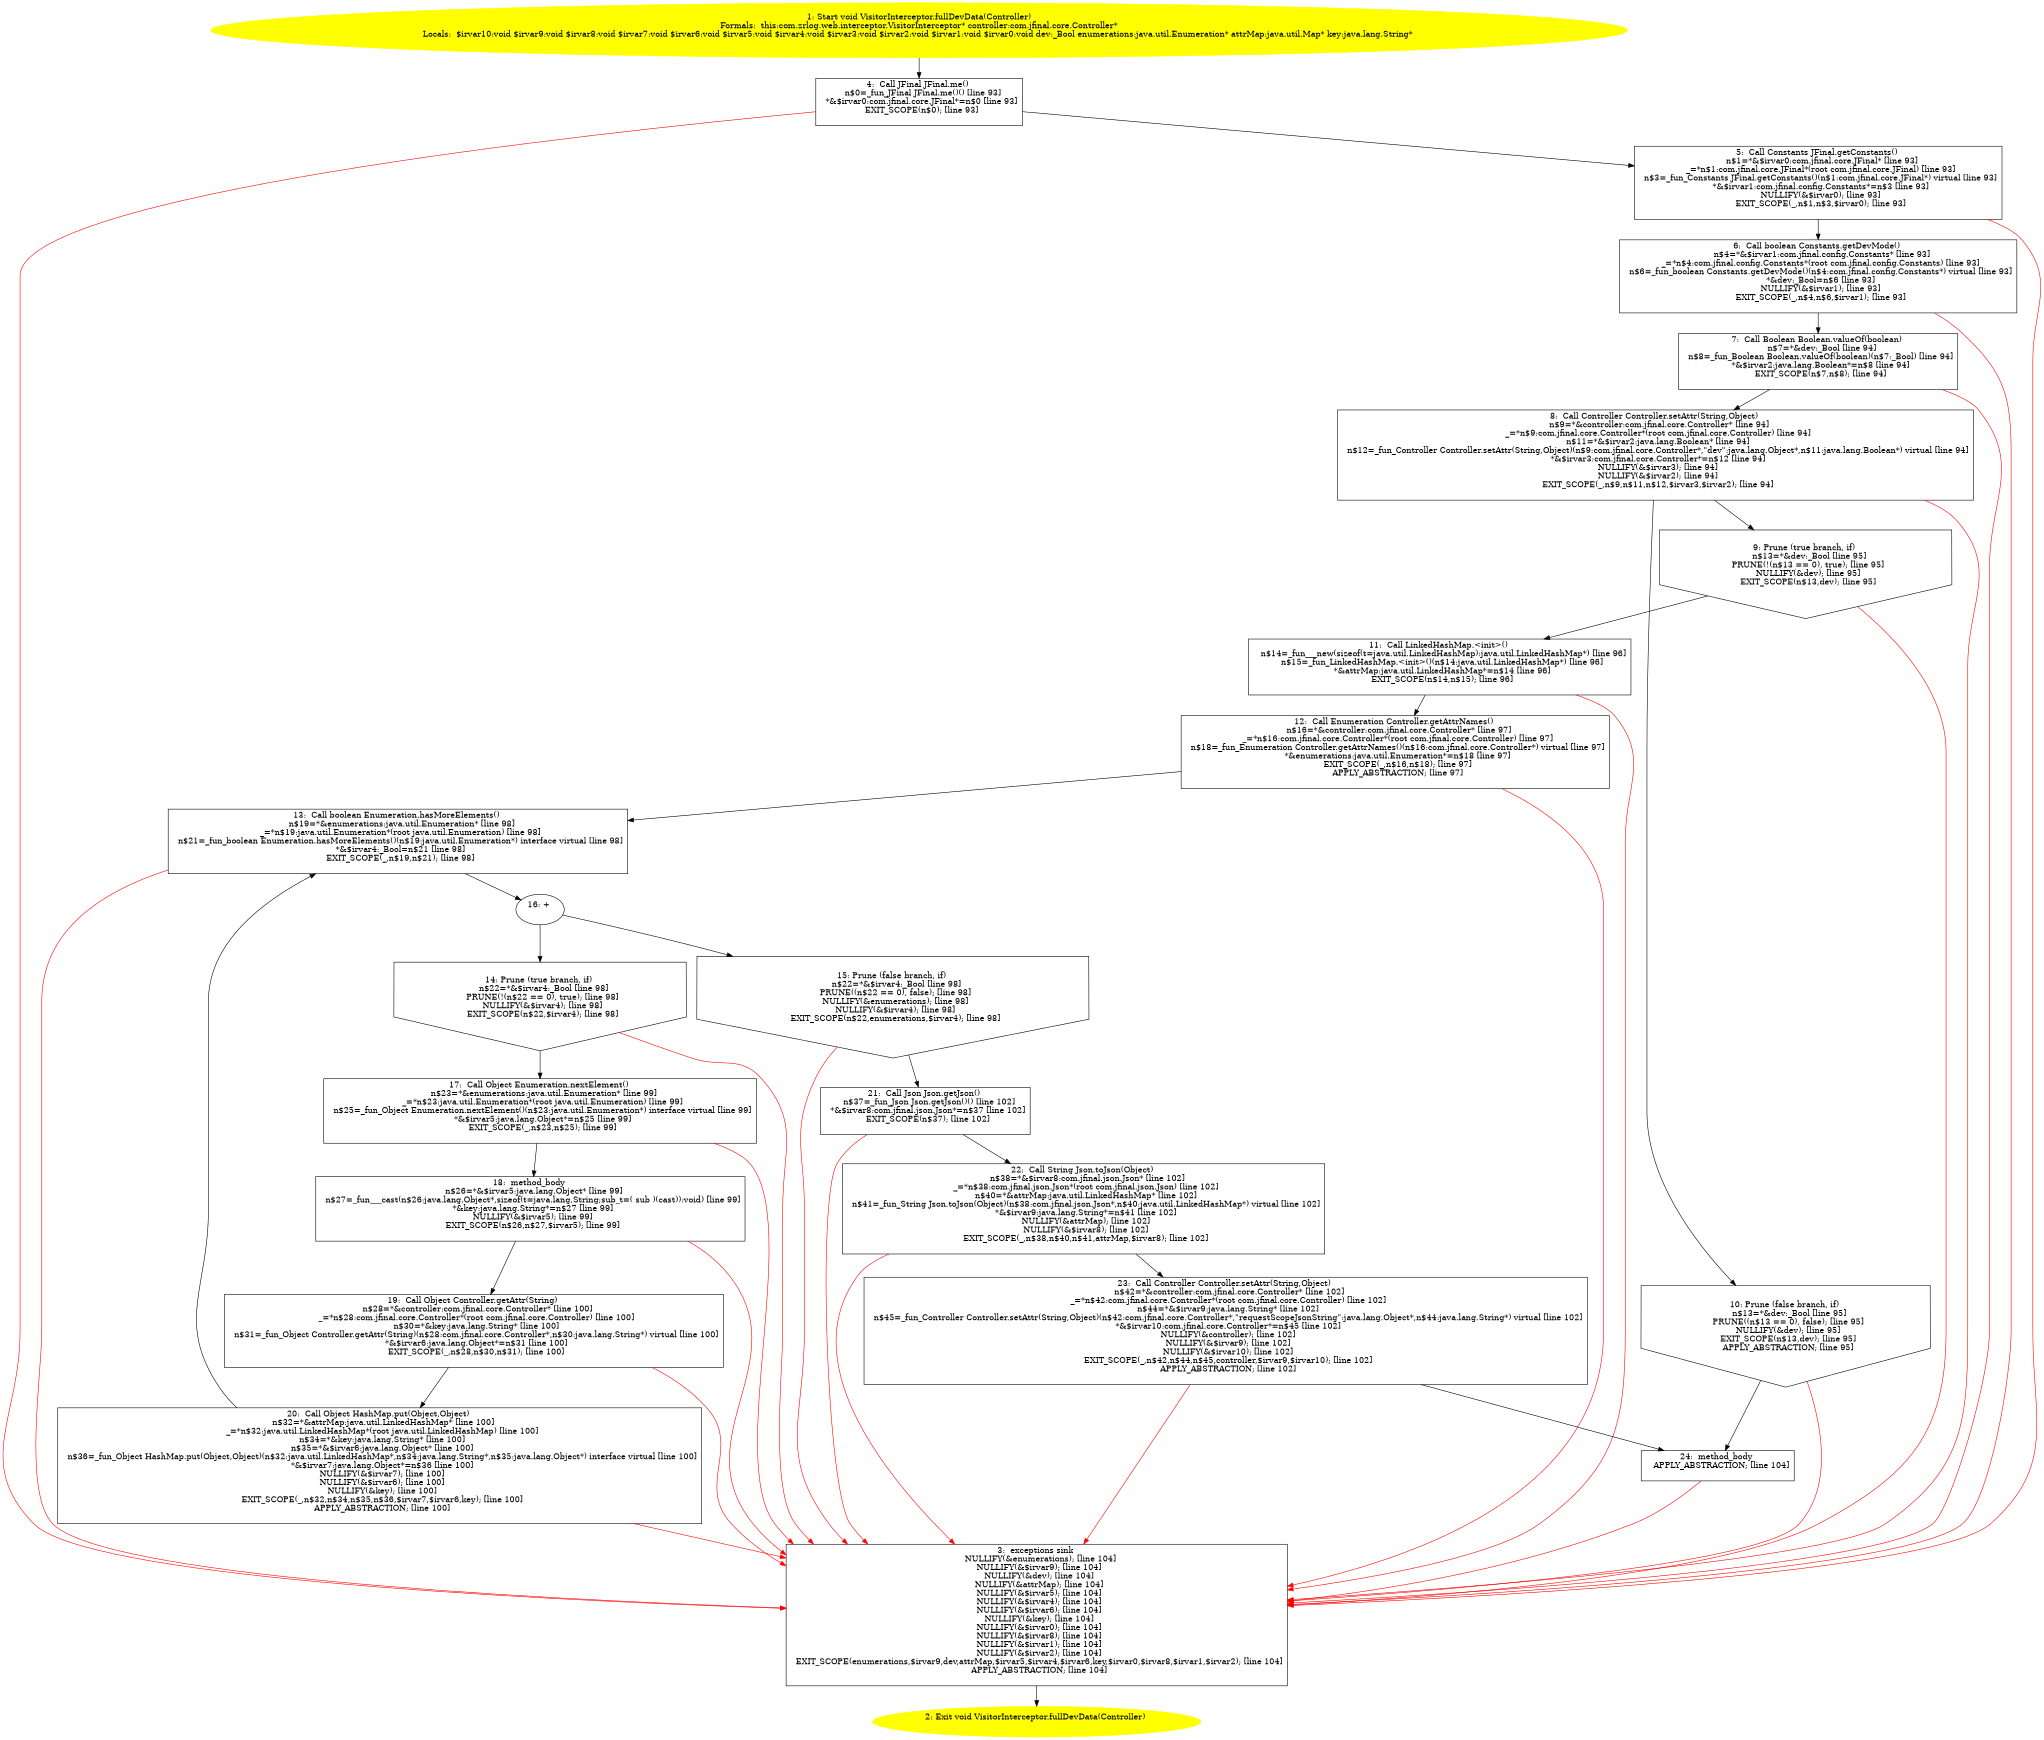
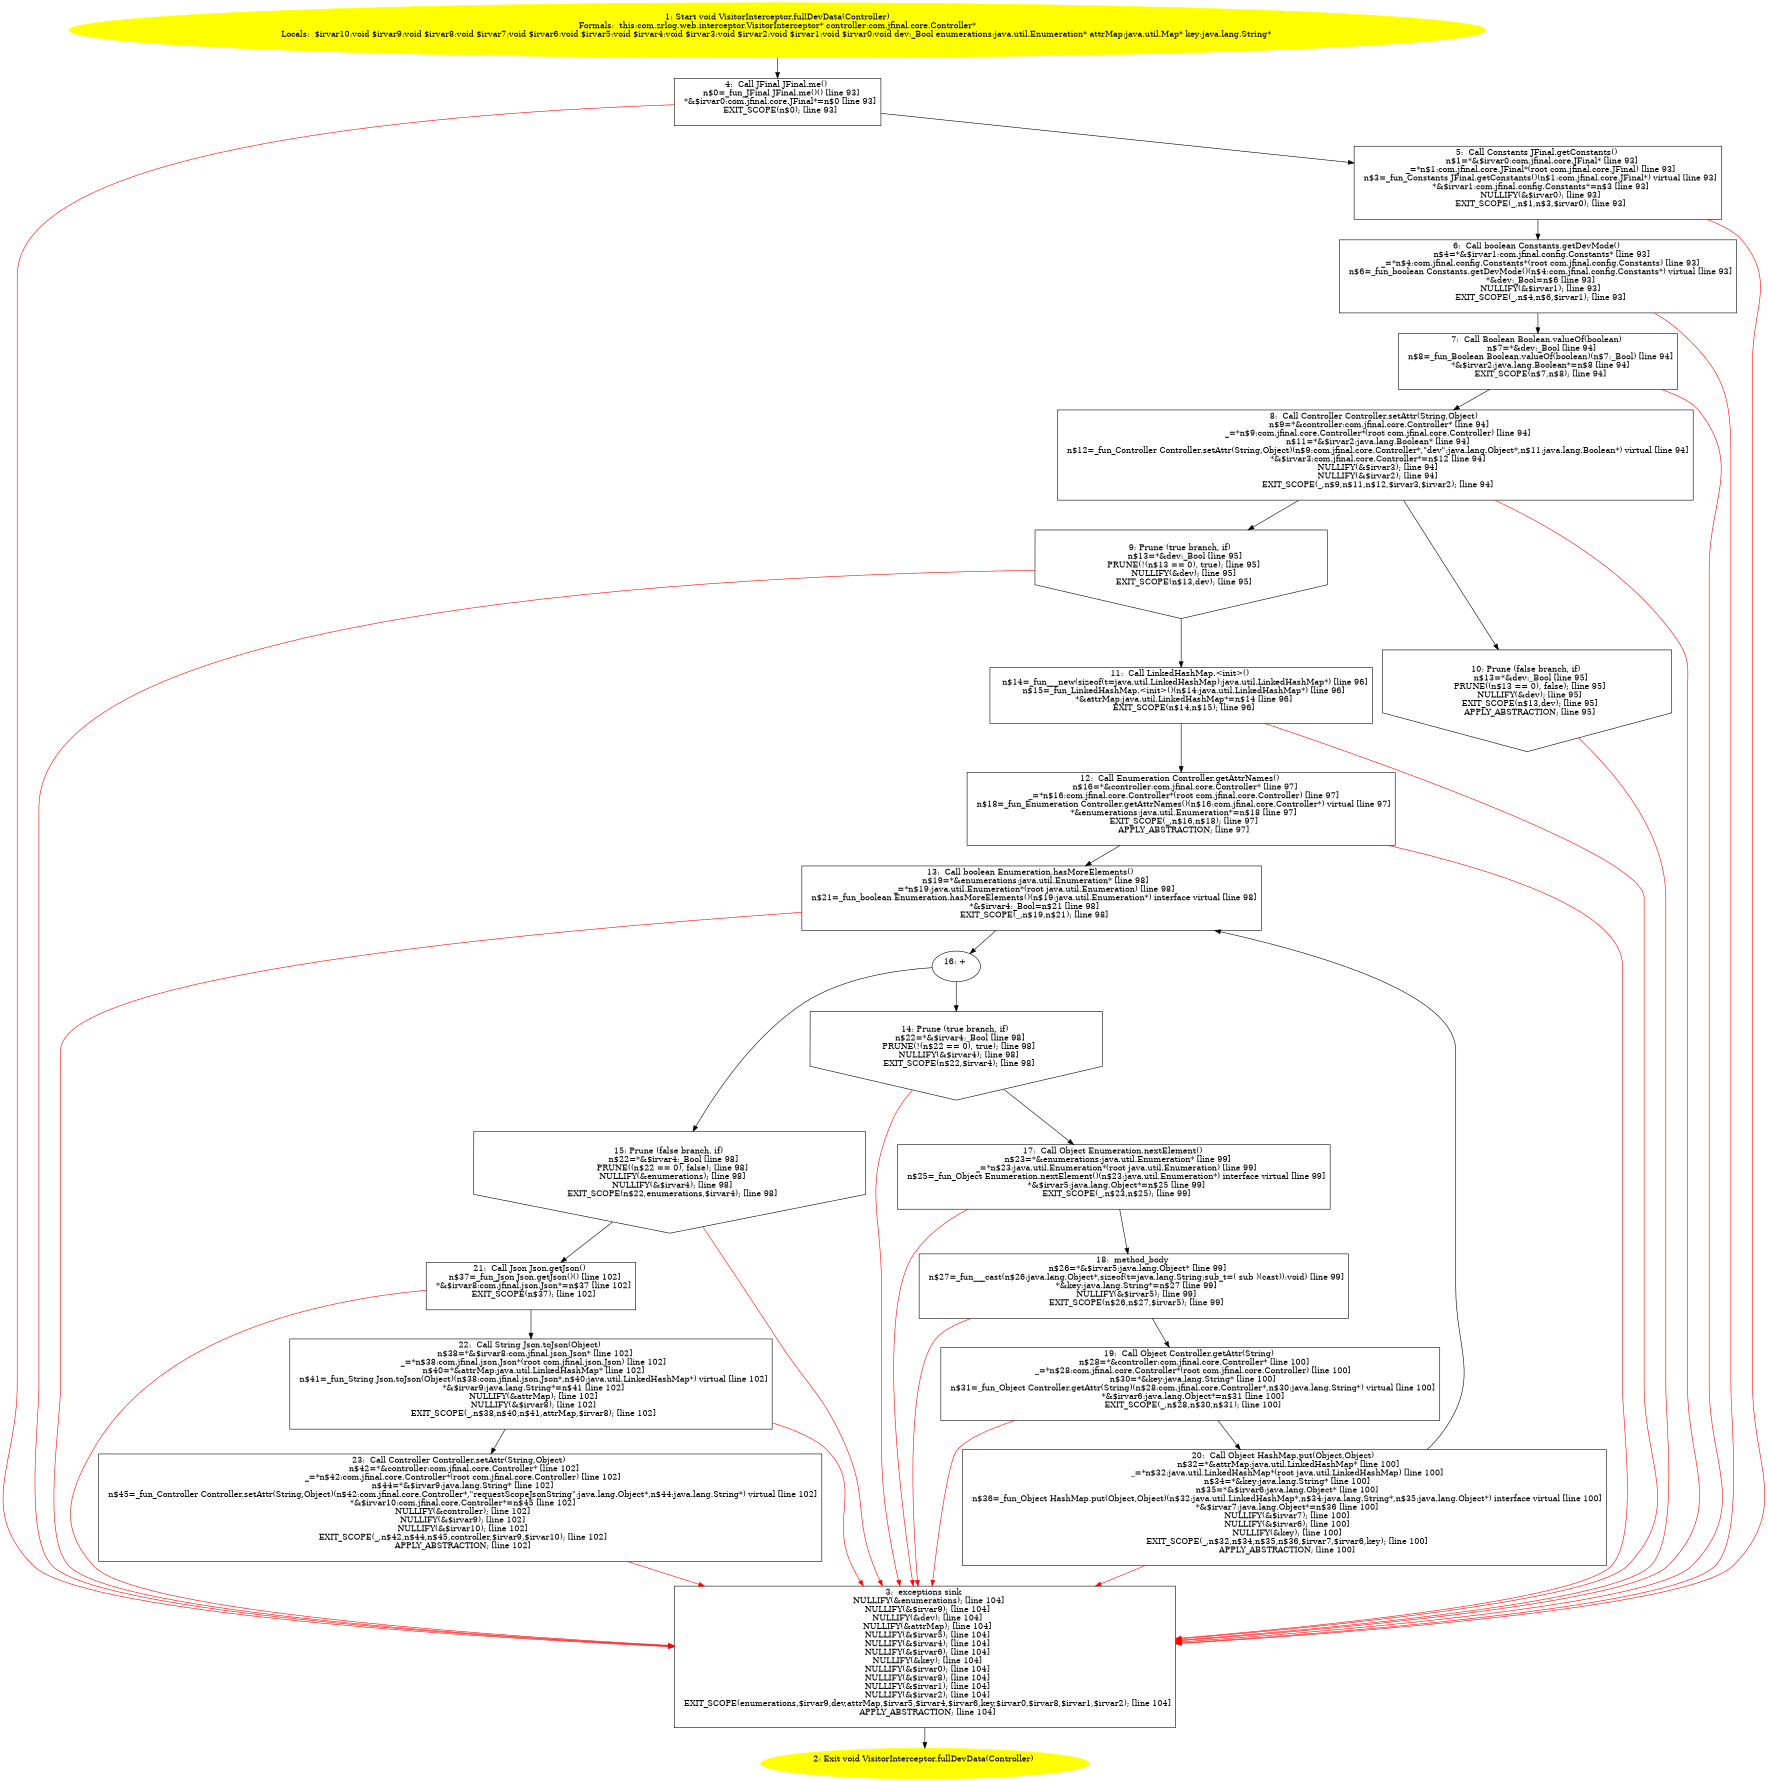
(1718, 1466) -> none
